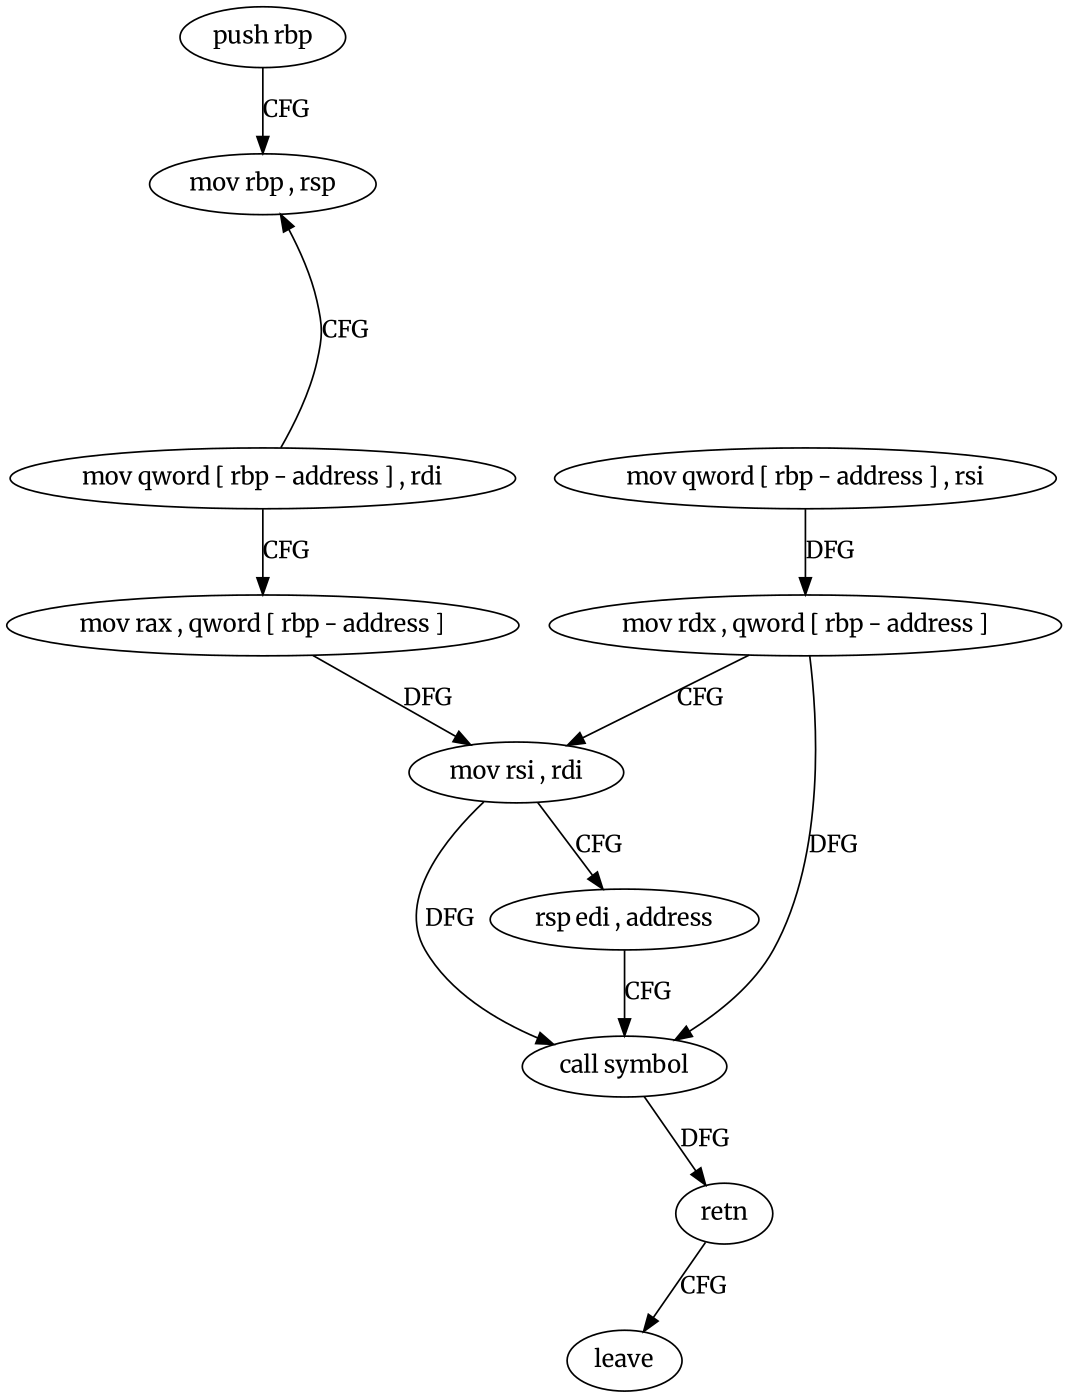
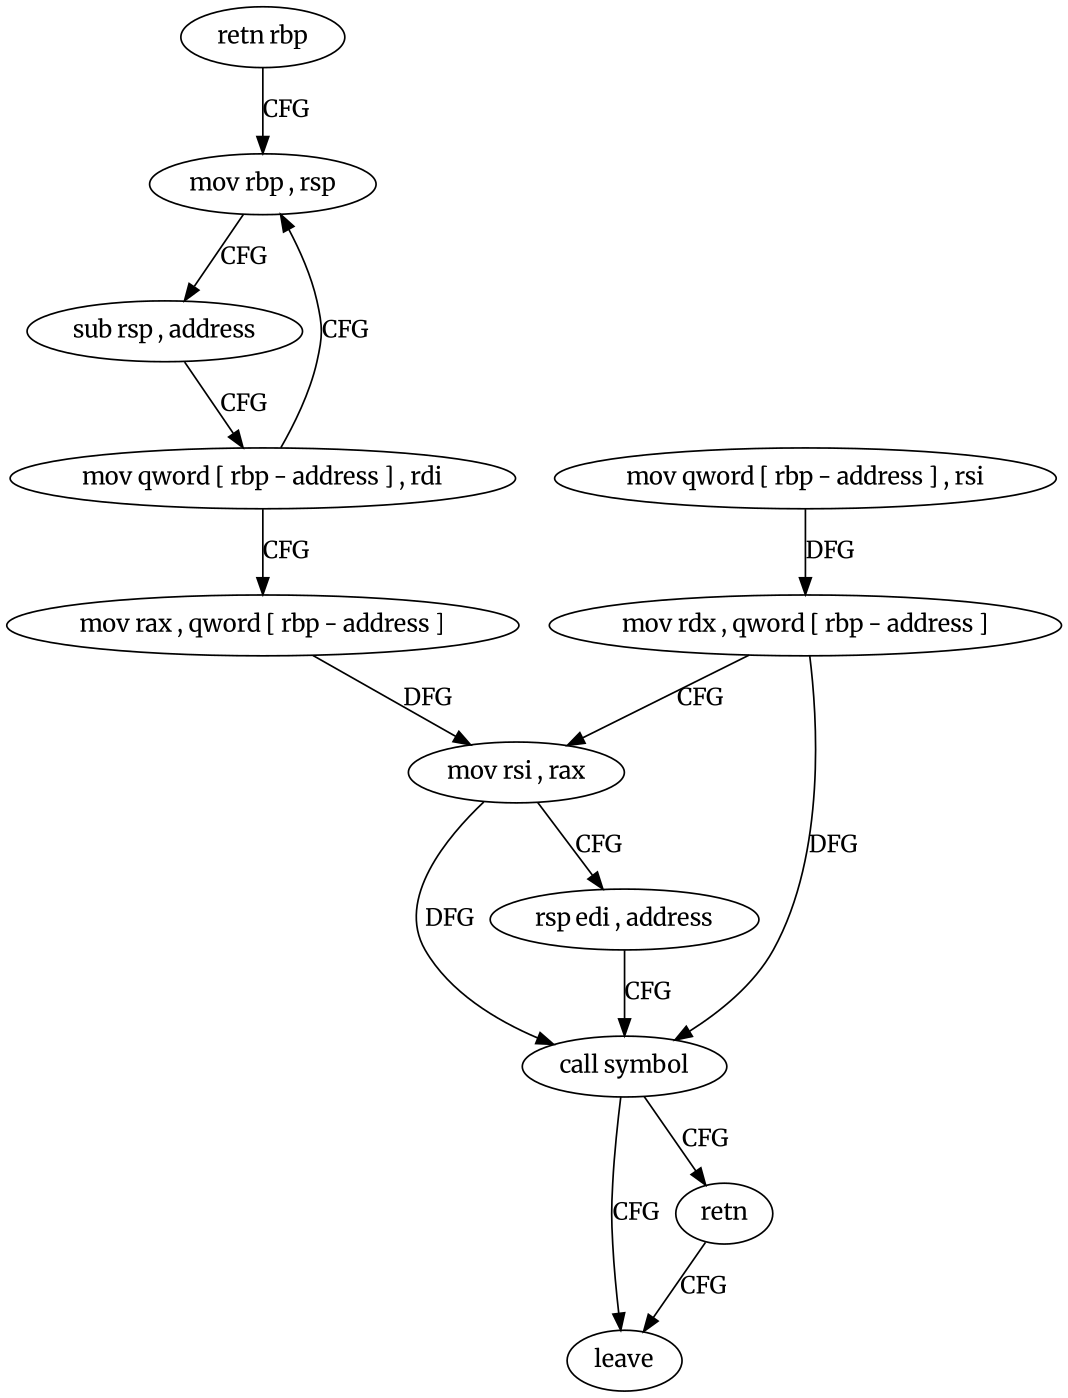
(263, 37) -> (263, 37)
none -> (165, 331)
(516, 772) -> (516, 772)
(706, 1140) -> (706, 1140)
none -> (612, 1205)
